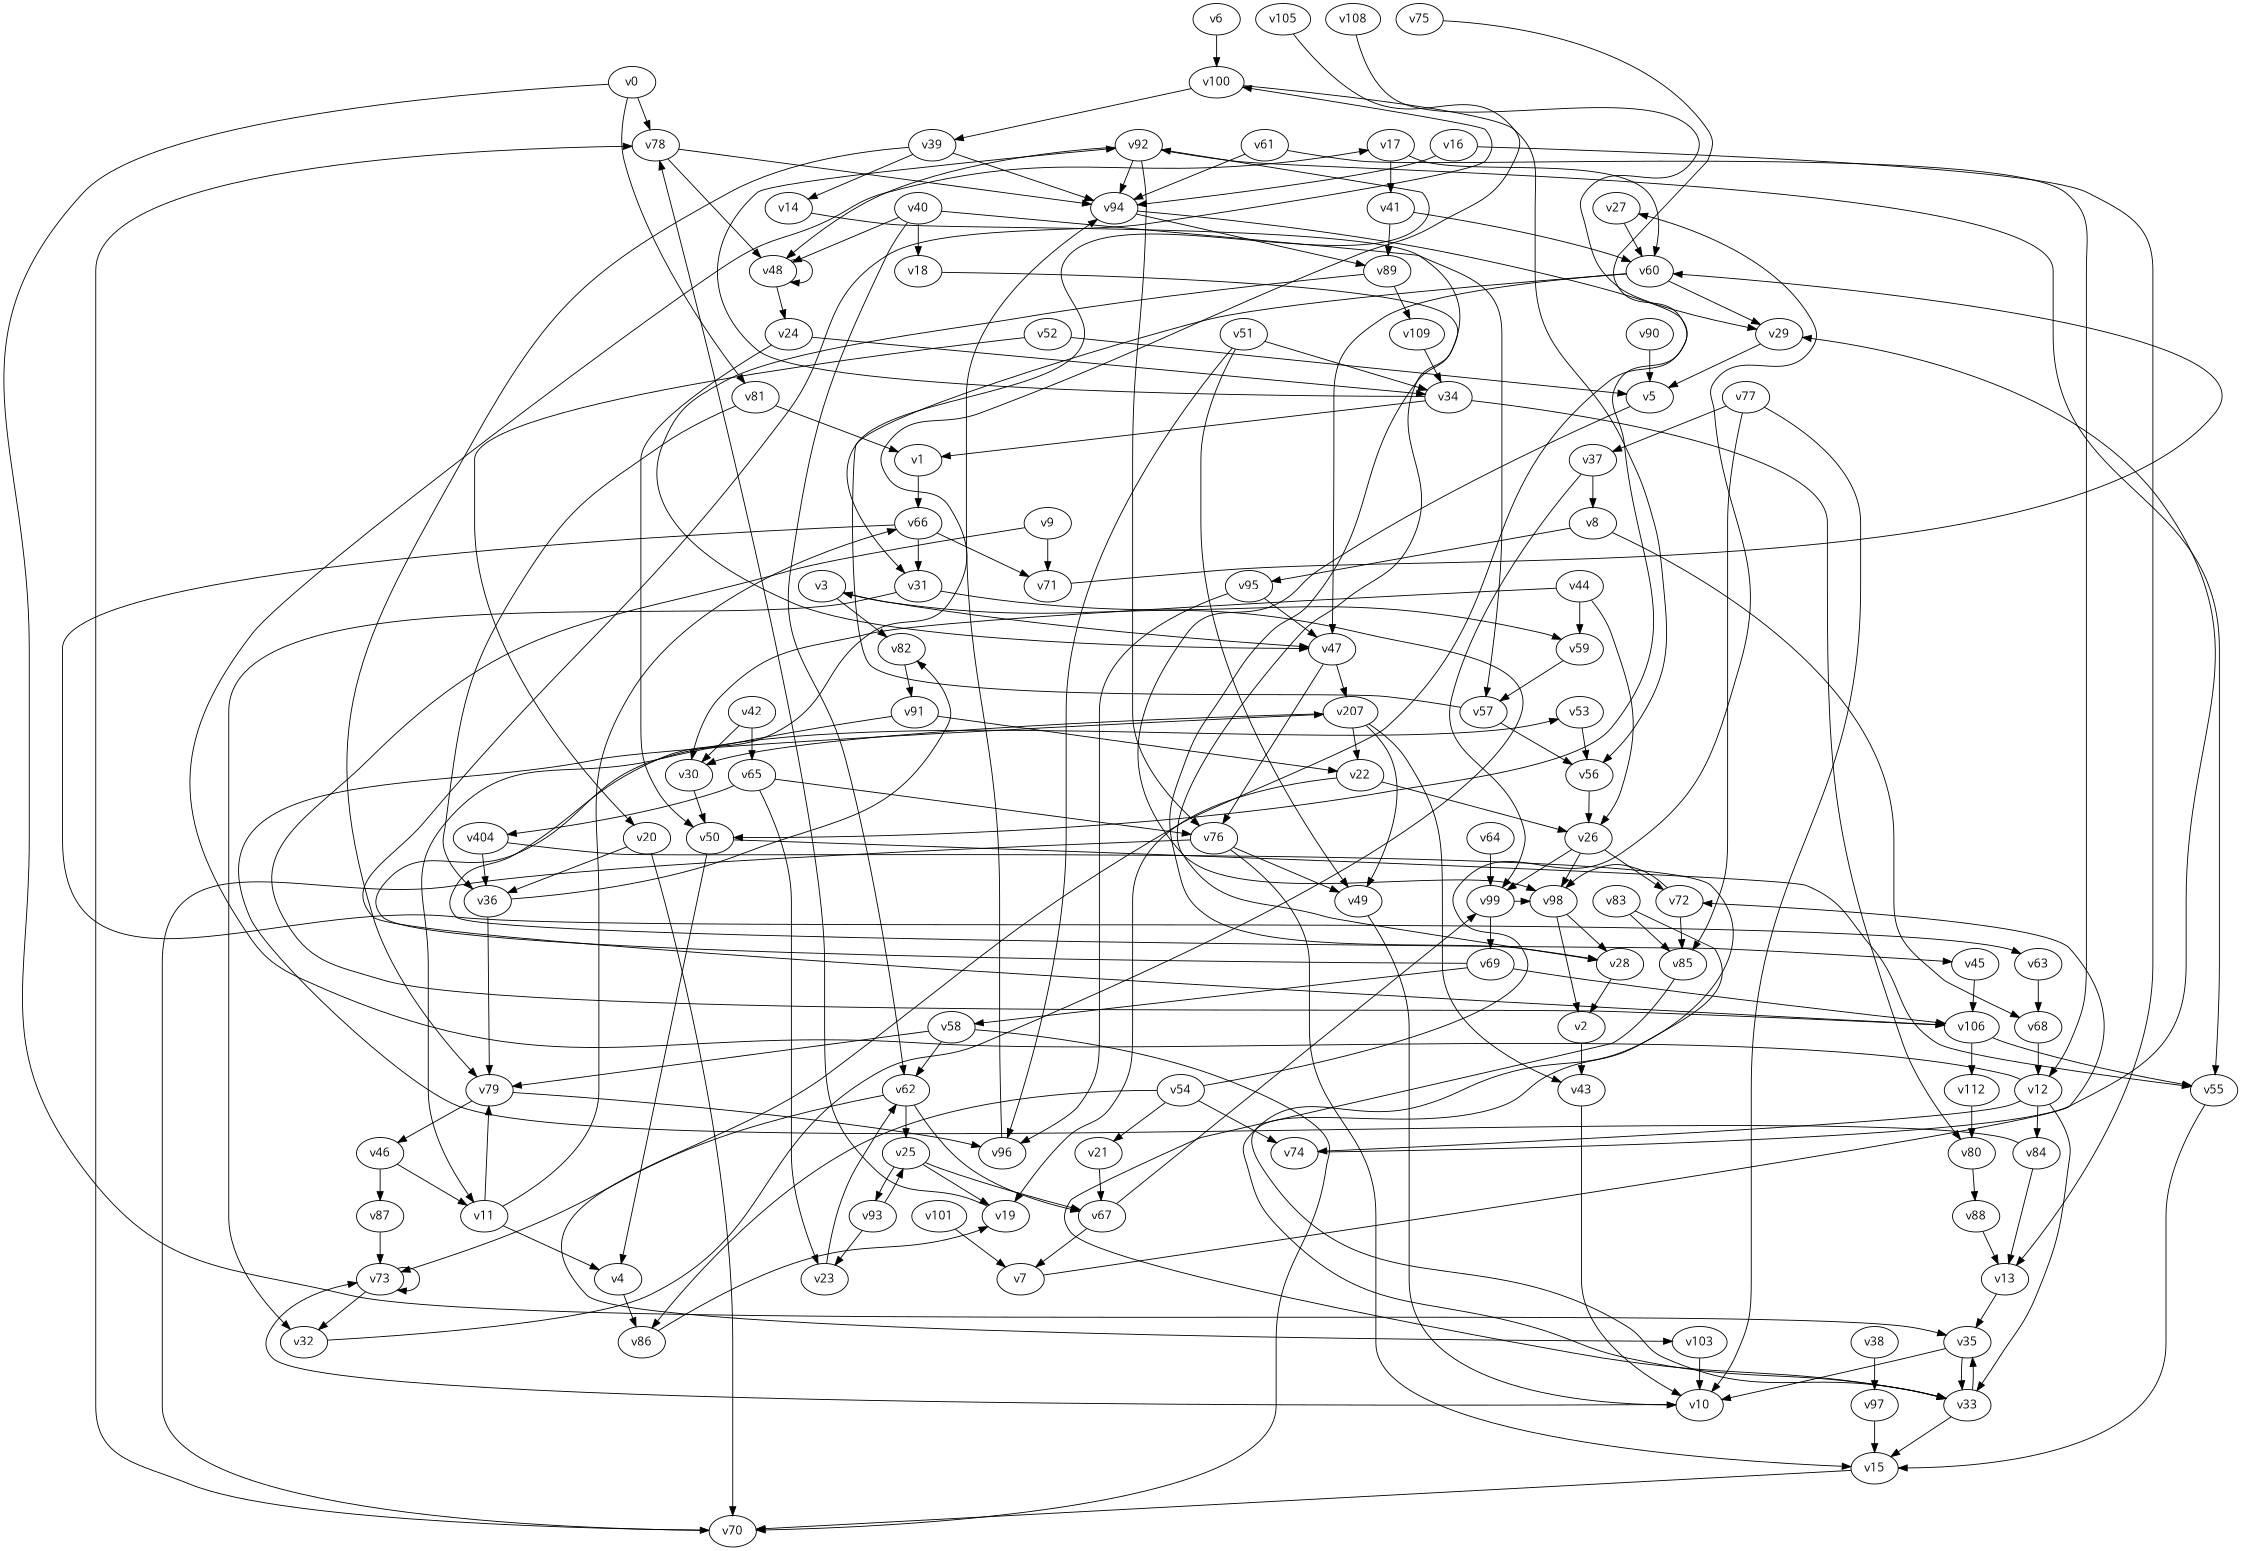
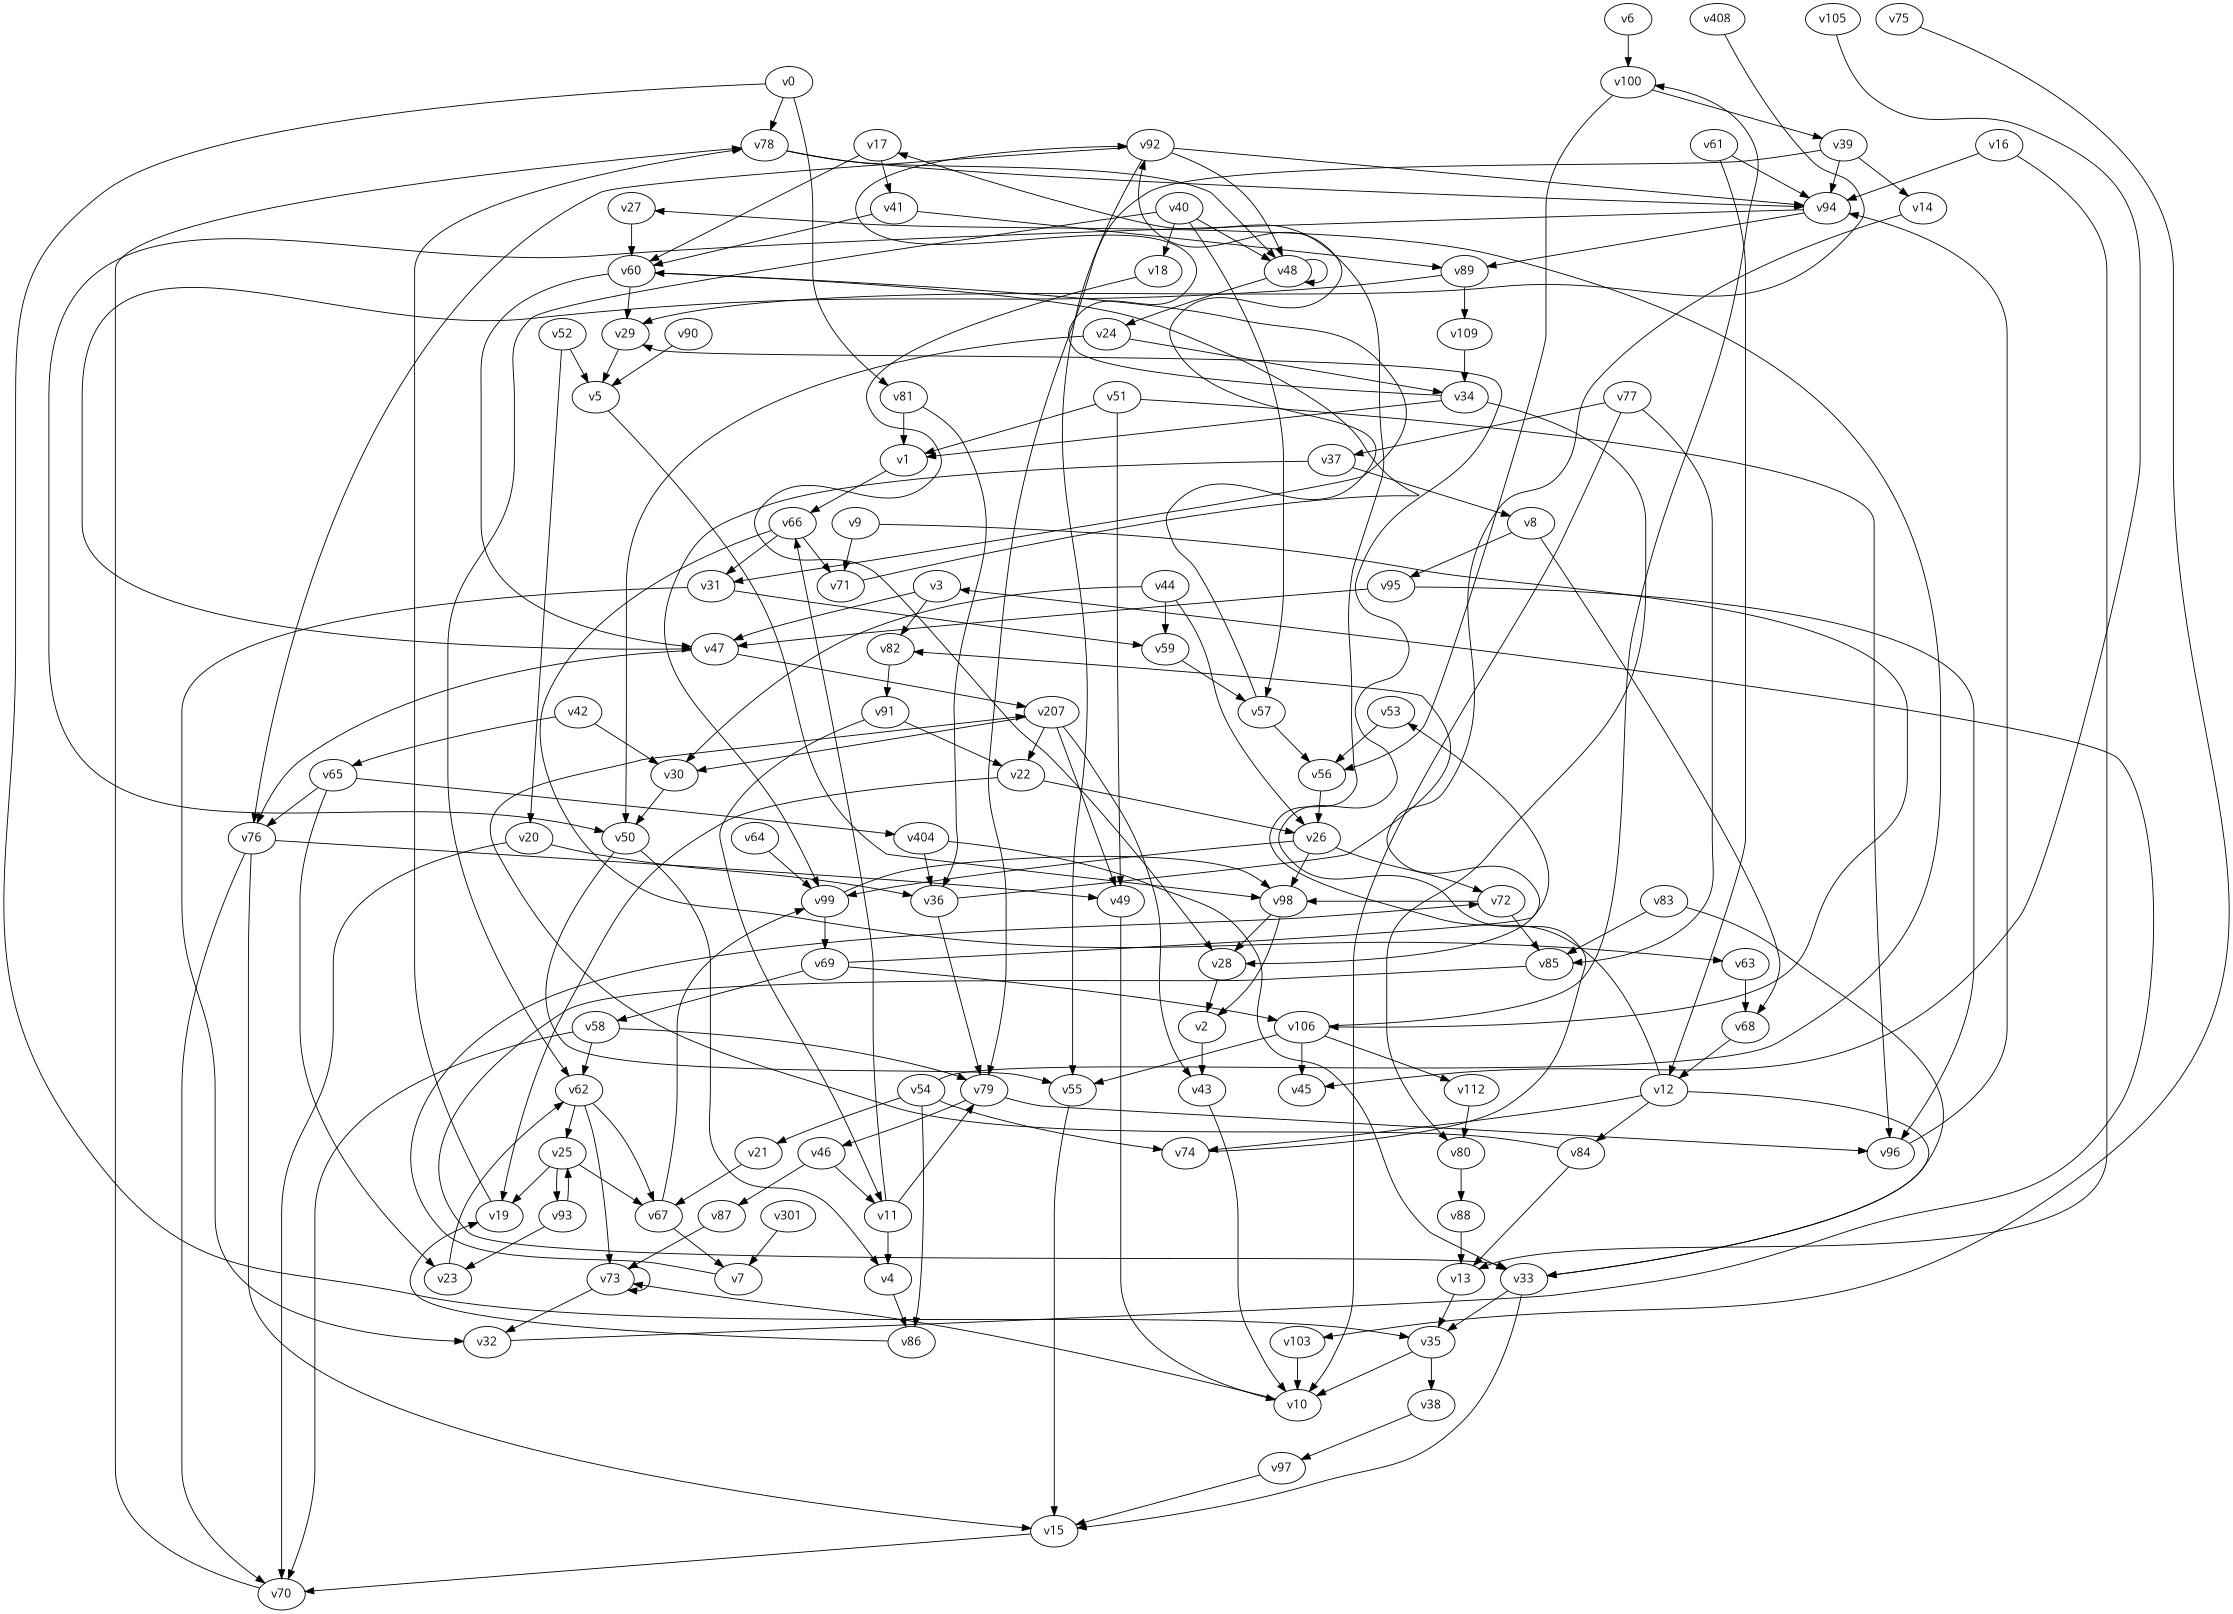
(1353, 19) -> (1718, 19)
(1315, 356) -> (1015, 427)
(1974, 989) -> (1302, 1054)
(939, 1216) -> (788, 1216)
(1962, 1369) -> (1431, 1369)
